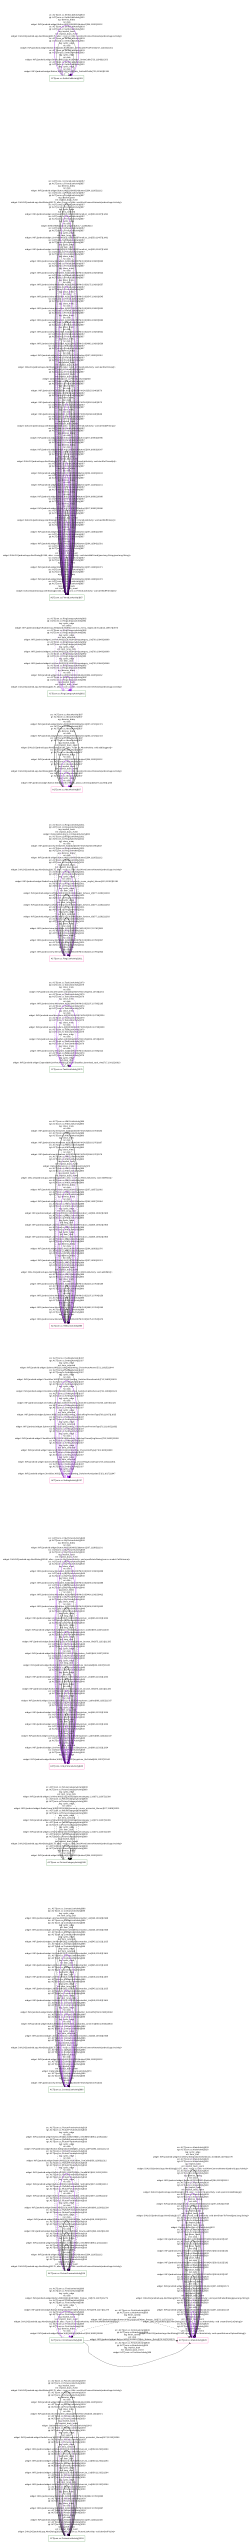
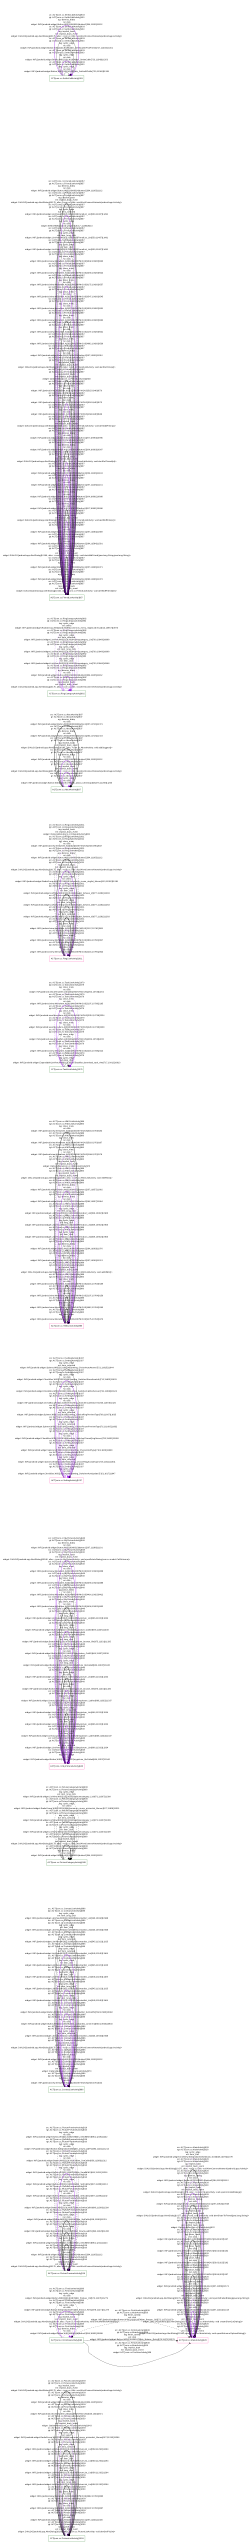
(67, 790) -> (67, 790)
